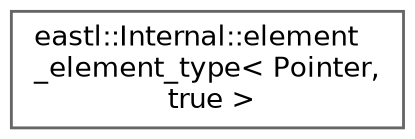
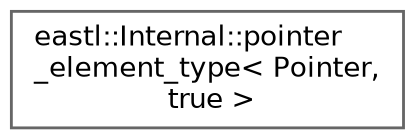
(207, 70) -> (207, 70)
